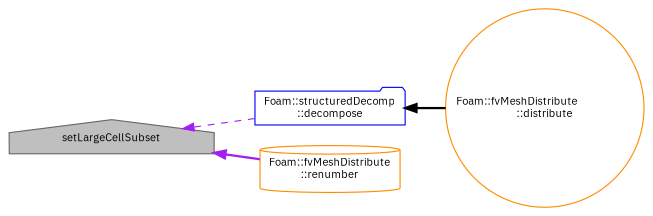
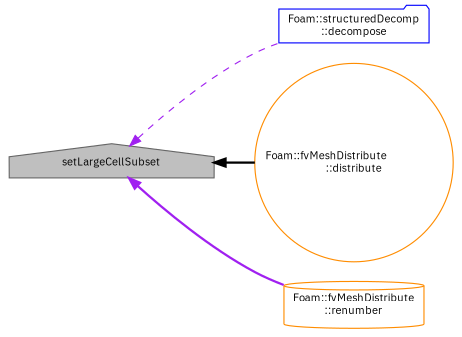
(431, 108) -> (240, 163)
